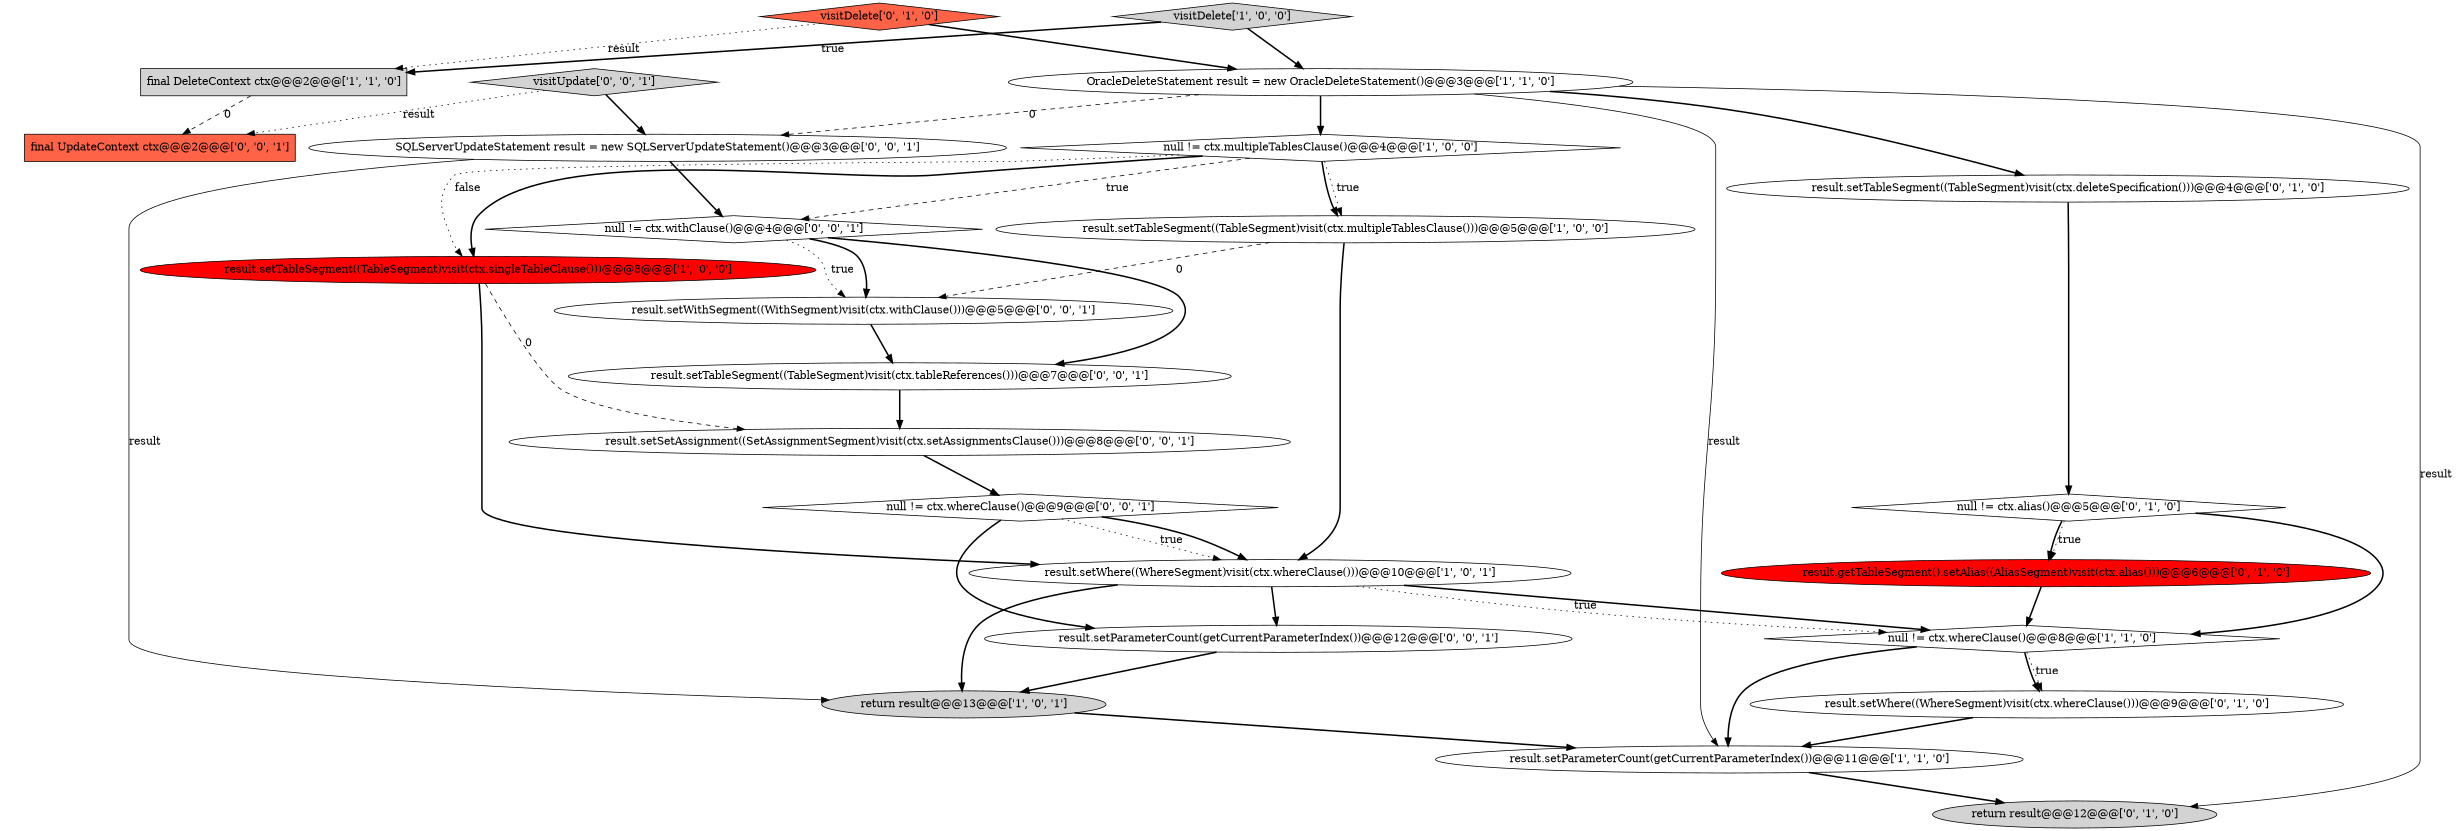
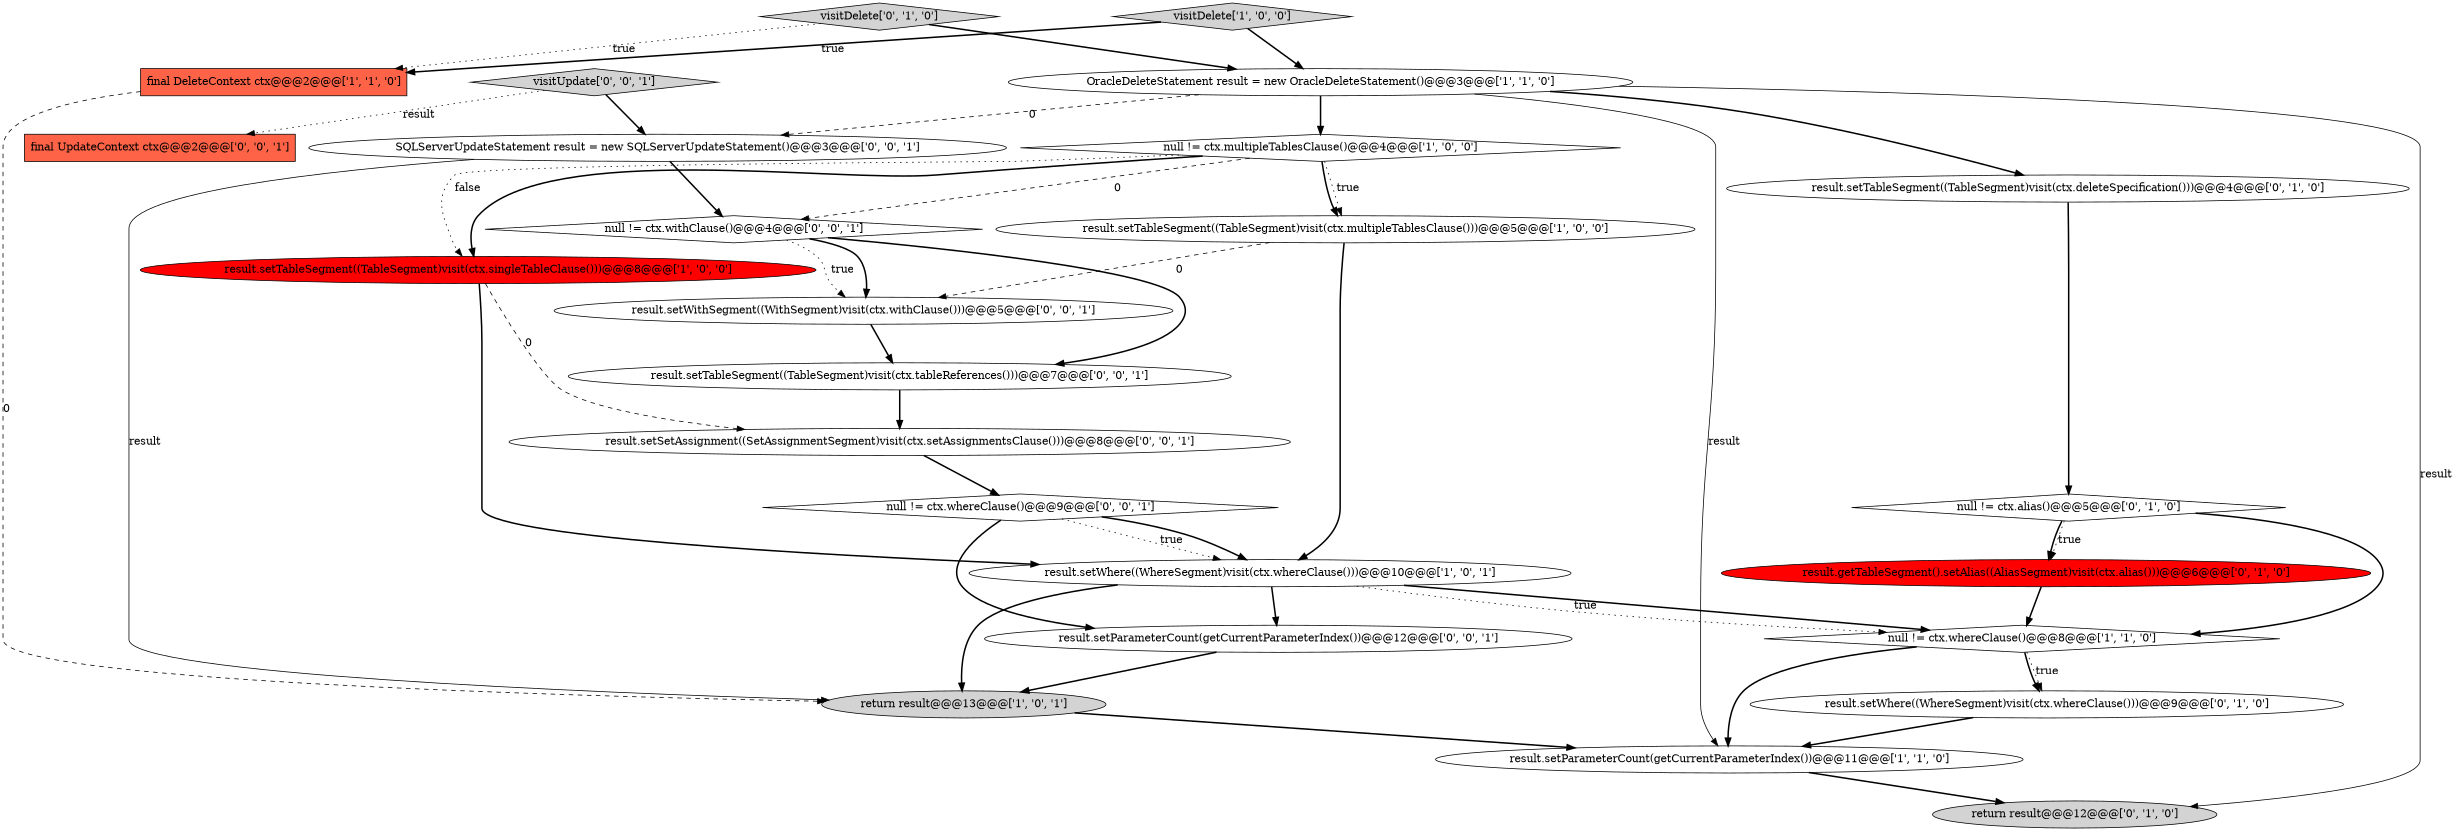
(879, 17) -> (879, 17)
(624, 49) -> (624, 49)
(274, 82) -> (274, 82)
(220, 113) -> (84, 664)
(1118, 189) -> (1118, 189)
